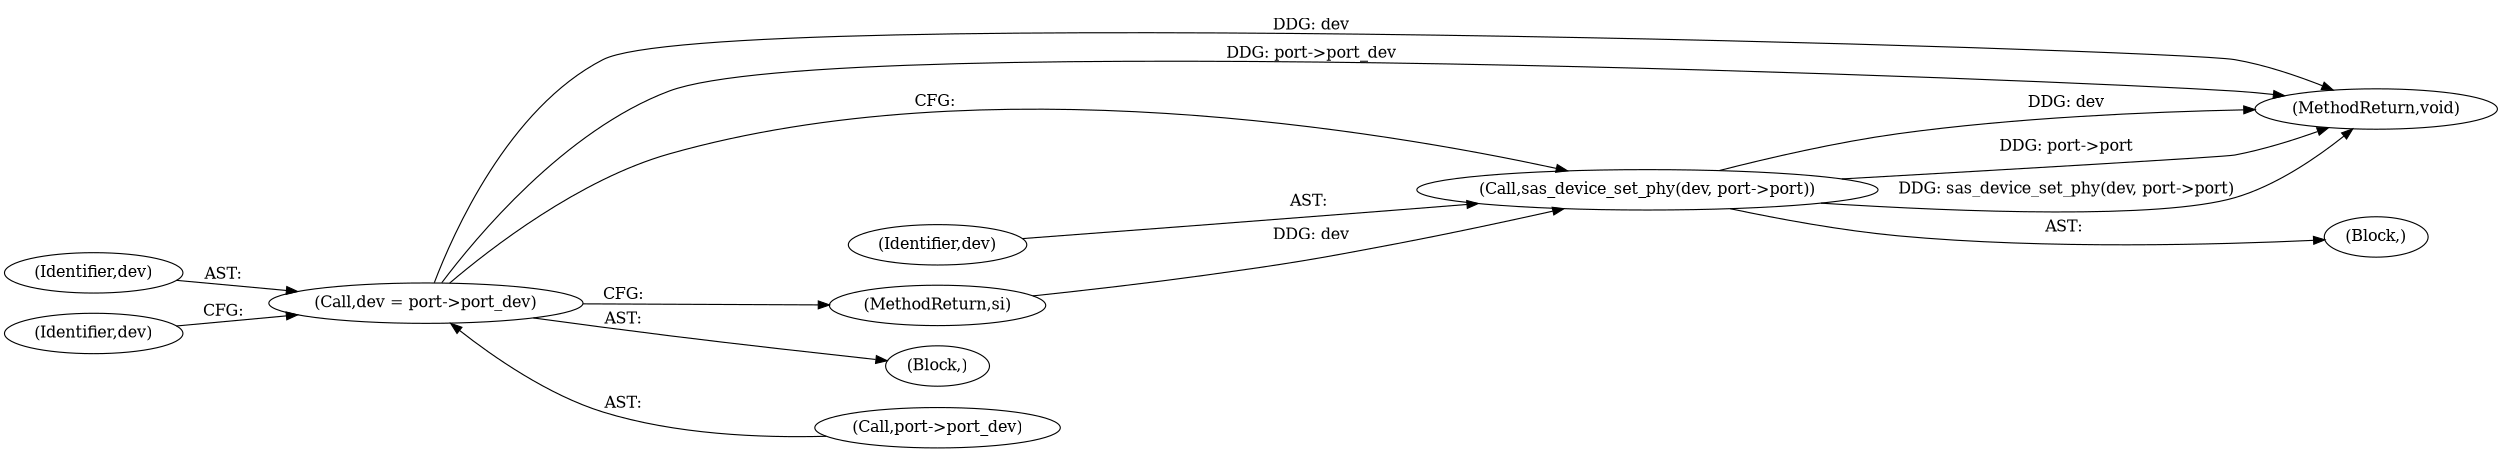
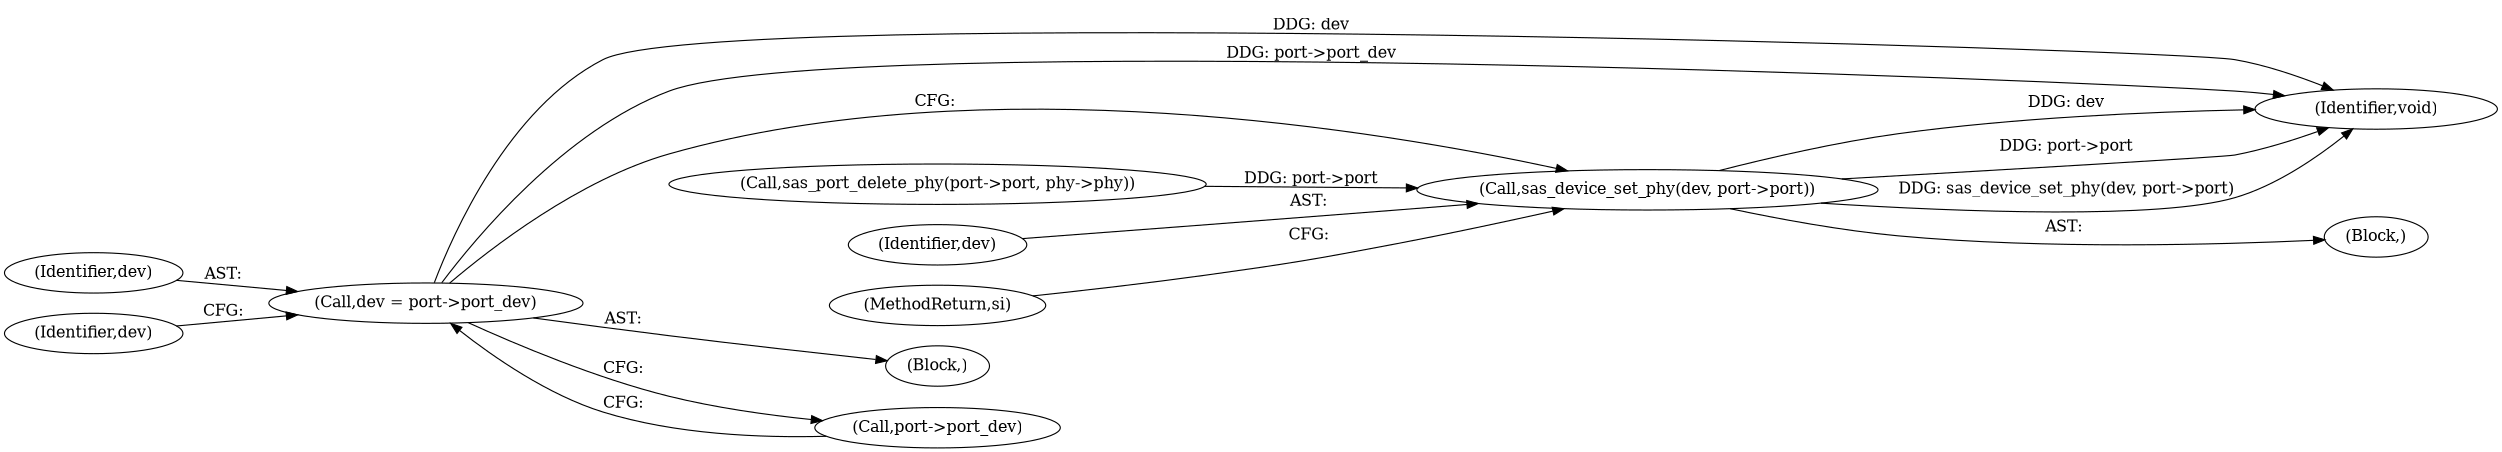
(2376, 109) -> (2376, 109)
none -> (938, 184)
(1311, 235) -> (1311, 235)
(700, 304) -> (635, 387)
(626, 404) -> (626, 404)
